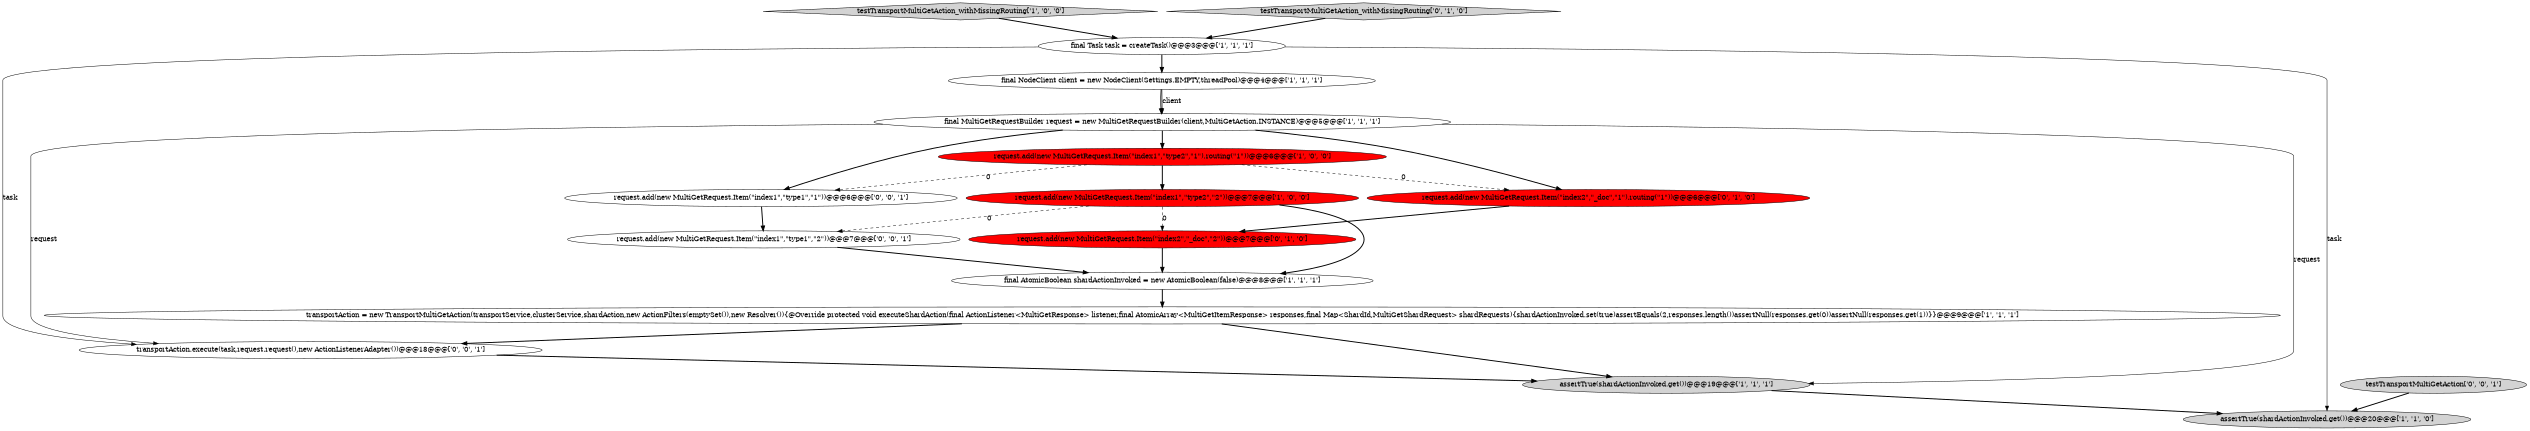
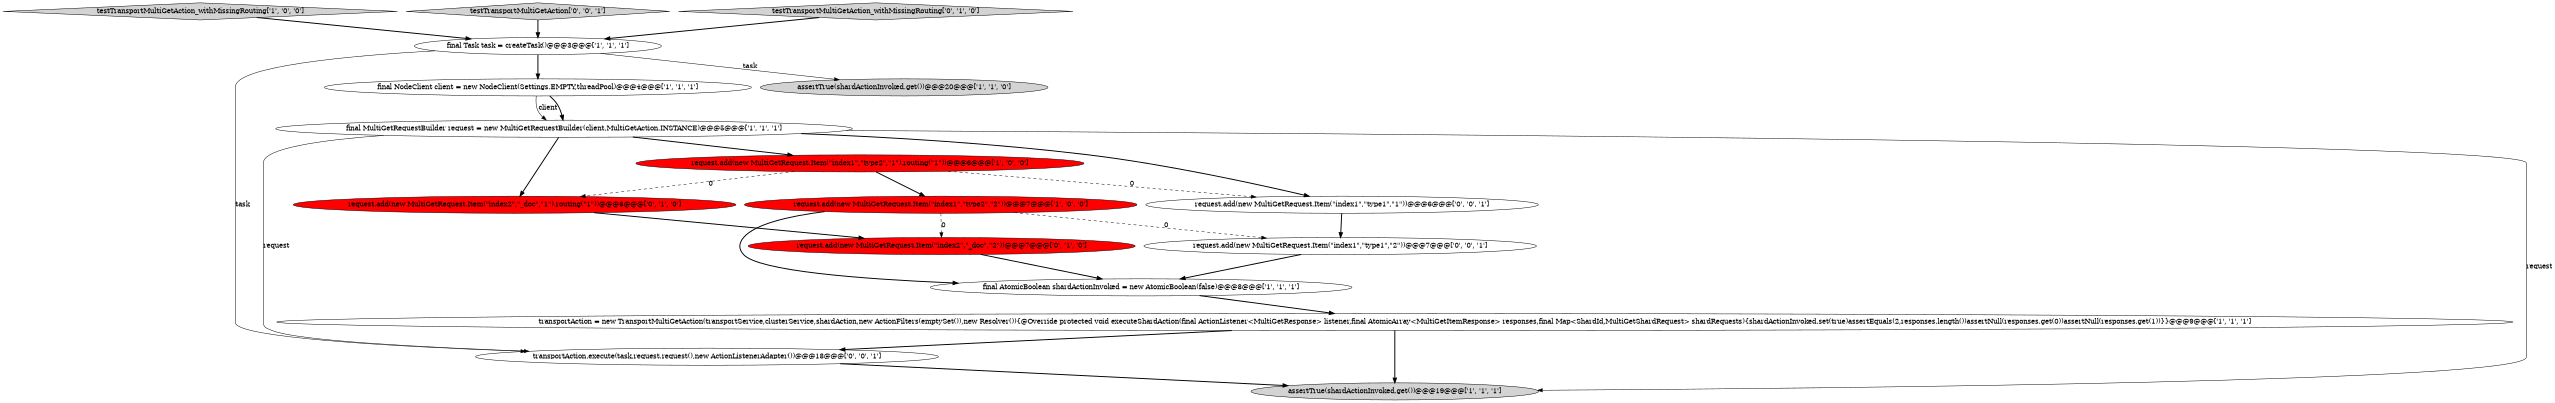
(2433, 385) -> (538, 11)
(2383, 401) -> (538, 26)
(1994, 402) -> none
